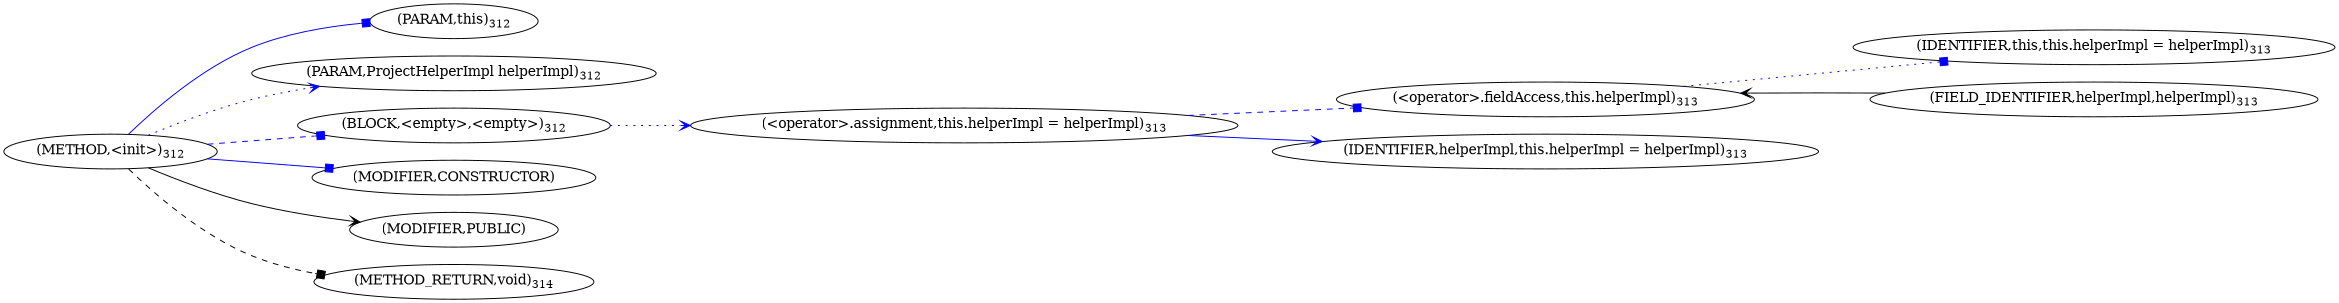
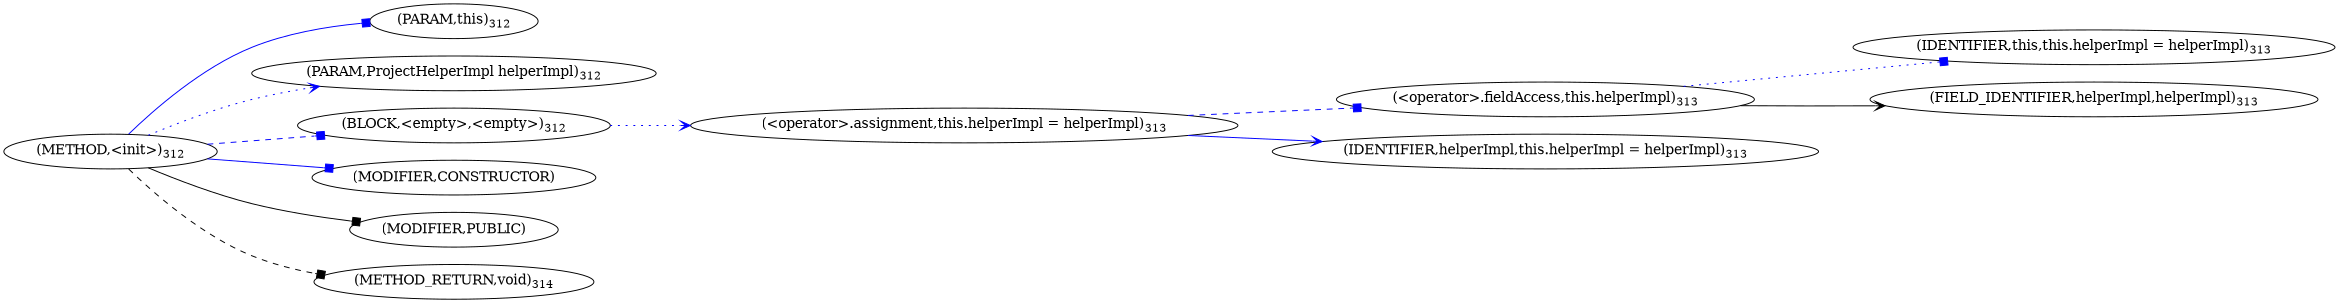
(1818, 93) -> (1808, 106)
(247, 202) -> (247, 202)
